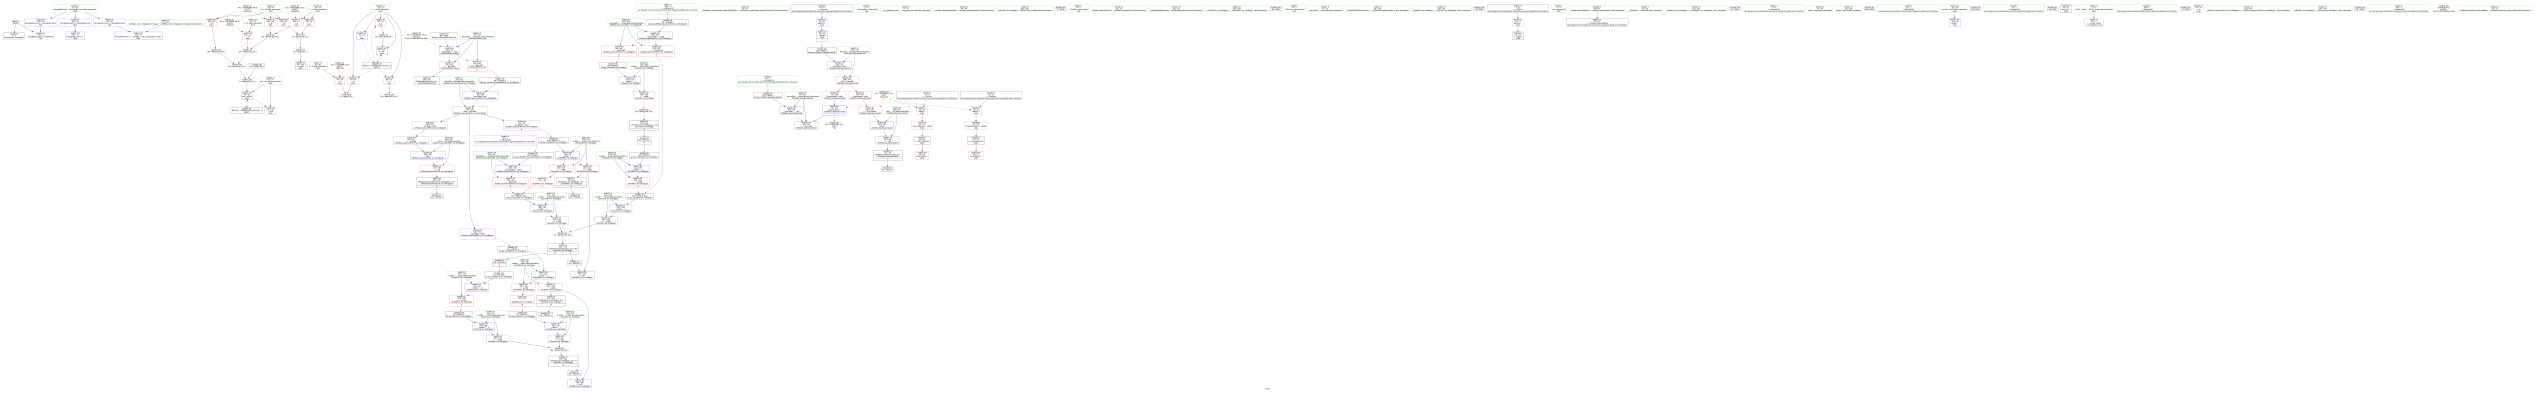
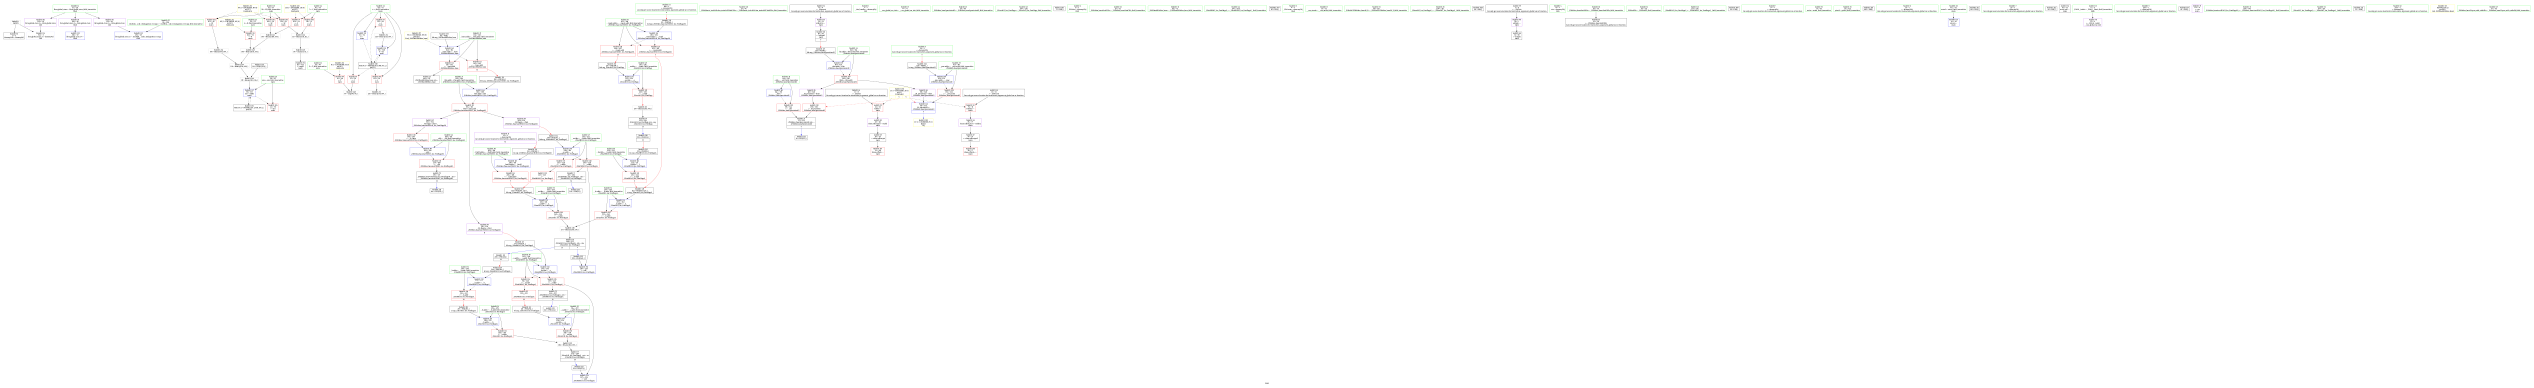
(820, 118) -> (938, 99)
(875, 118) -> (809, 114)
